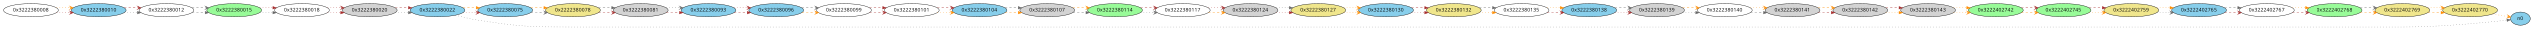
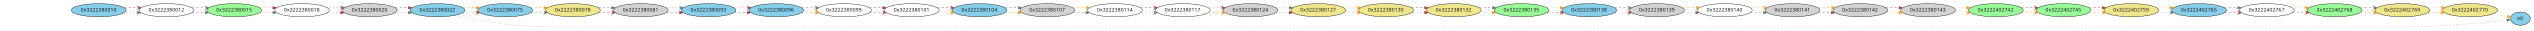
(31, 10) -> none
(1115, 10) -> (1115, 10)
(1386, 10) -> (1386, 10)
(1522, 10) -> (1522, 10)
